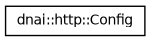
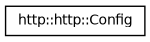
(75, 21) -> (75, 21)
